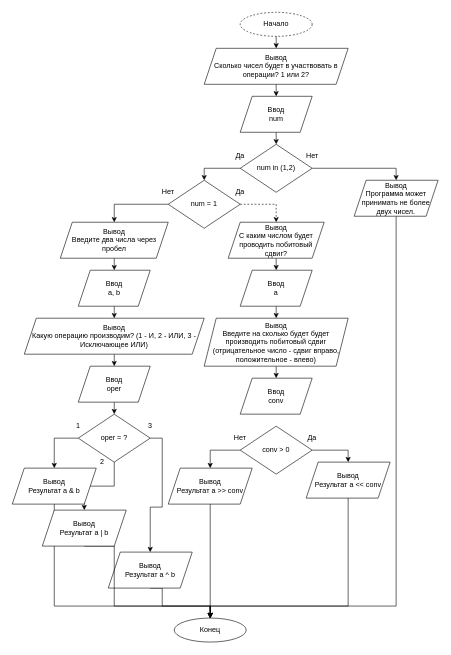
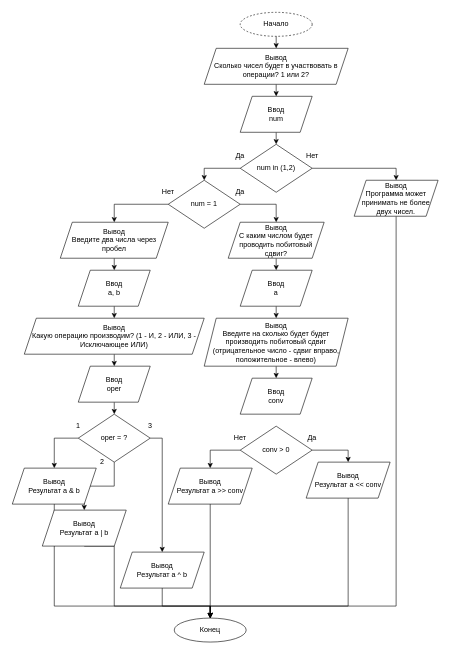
(265, 204) -> (265, 204)
(150, 570) -> (162, 570)
